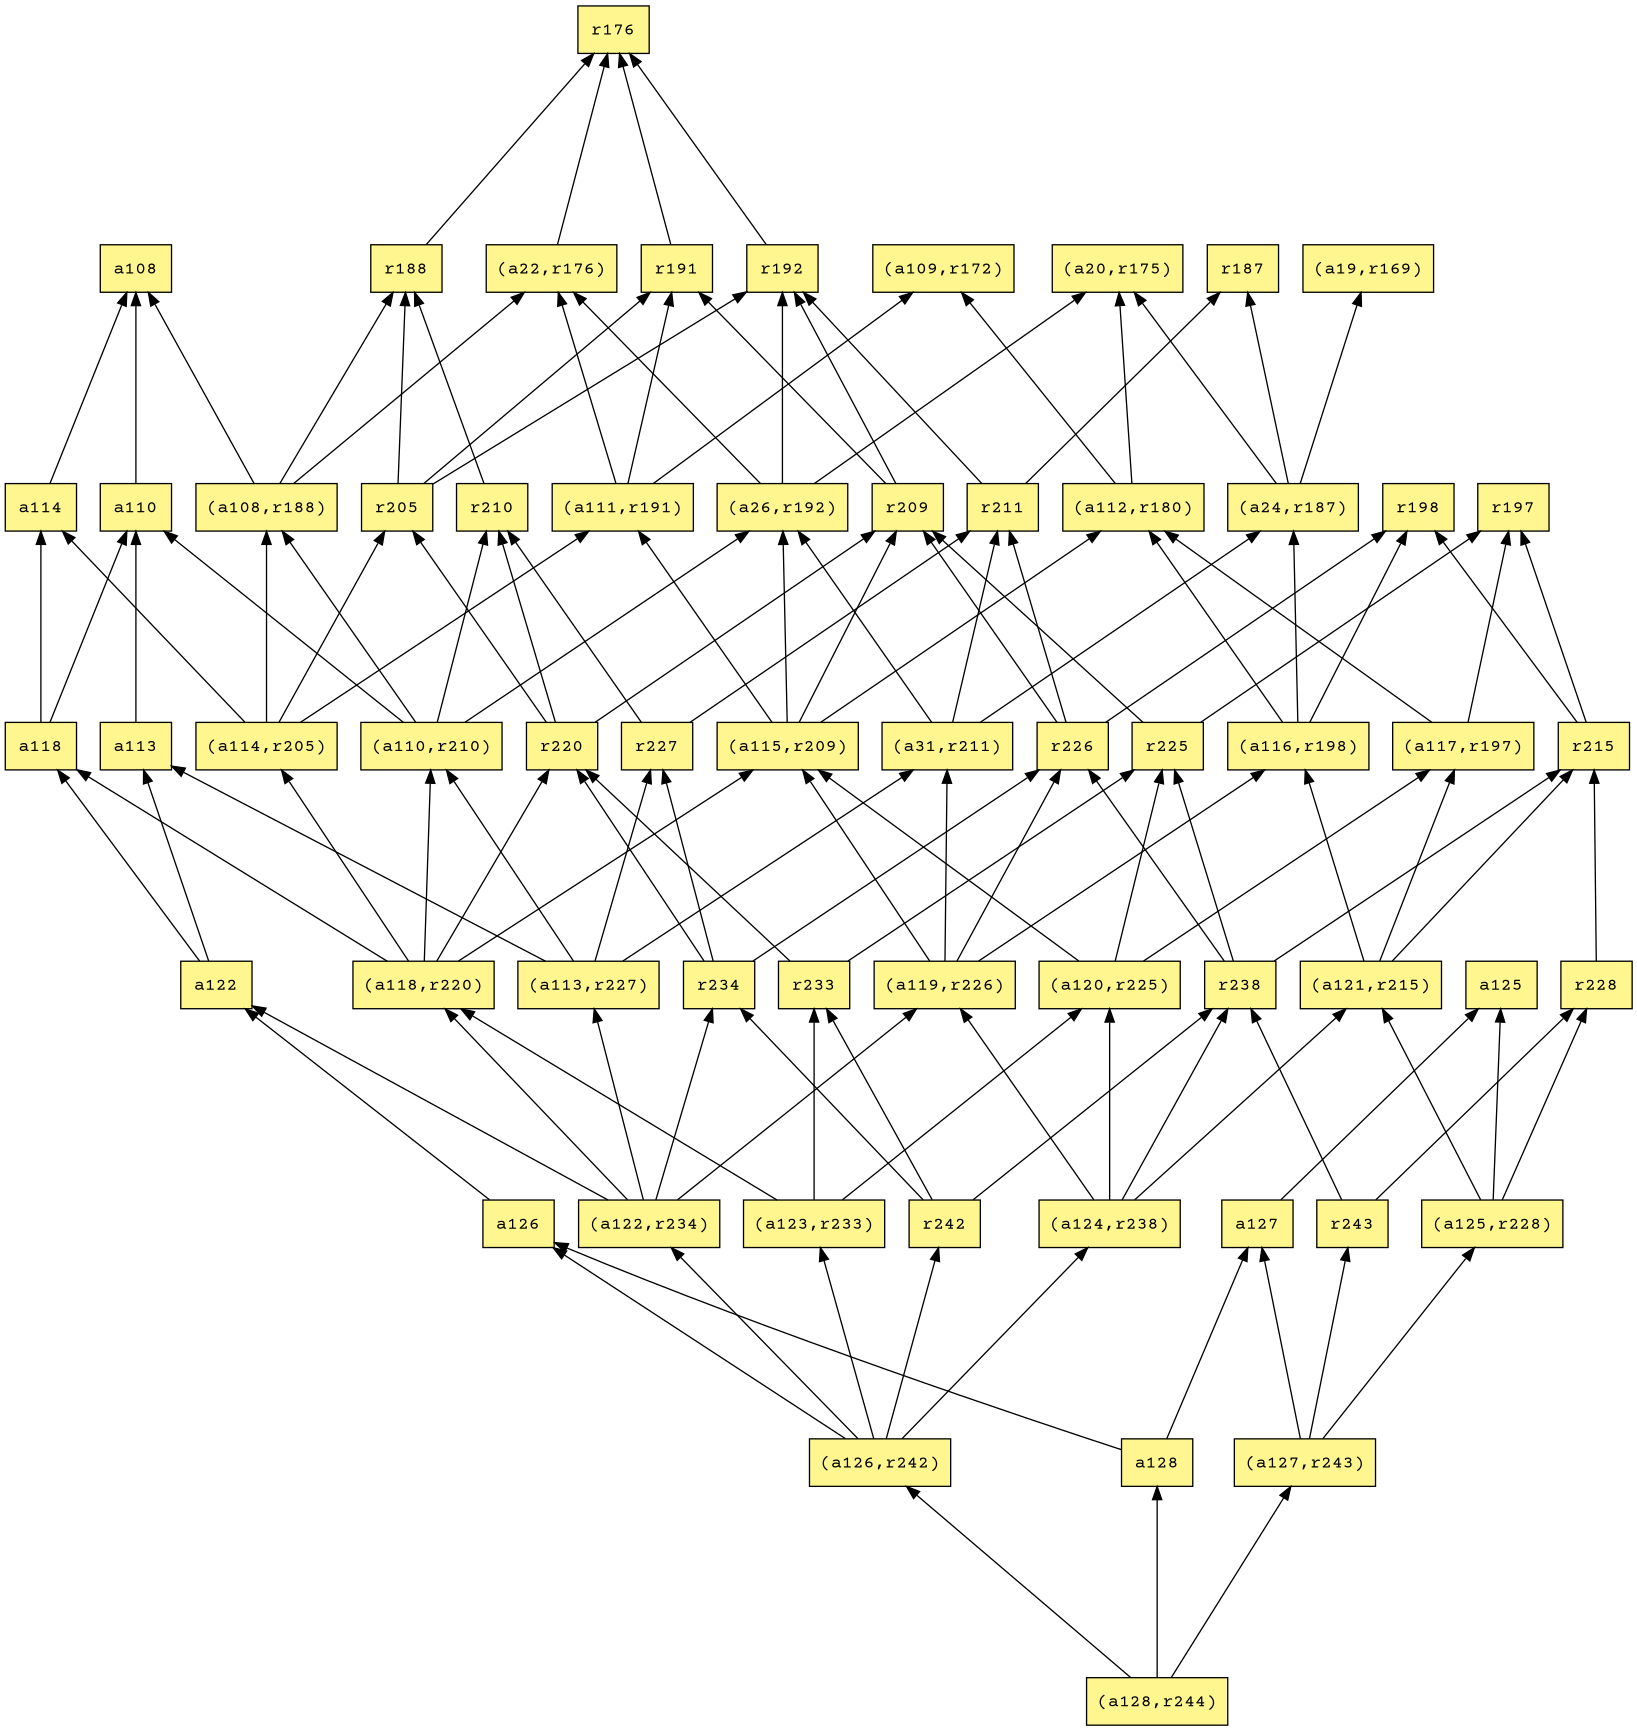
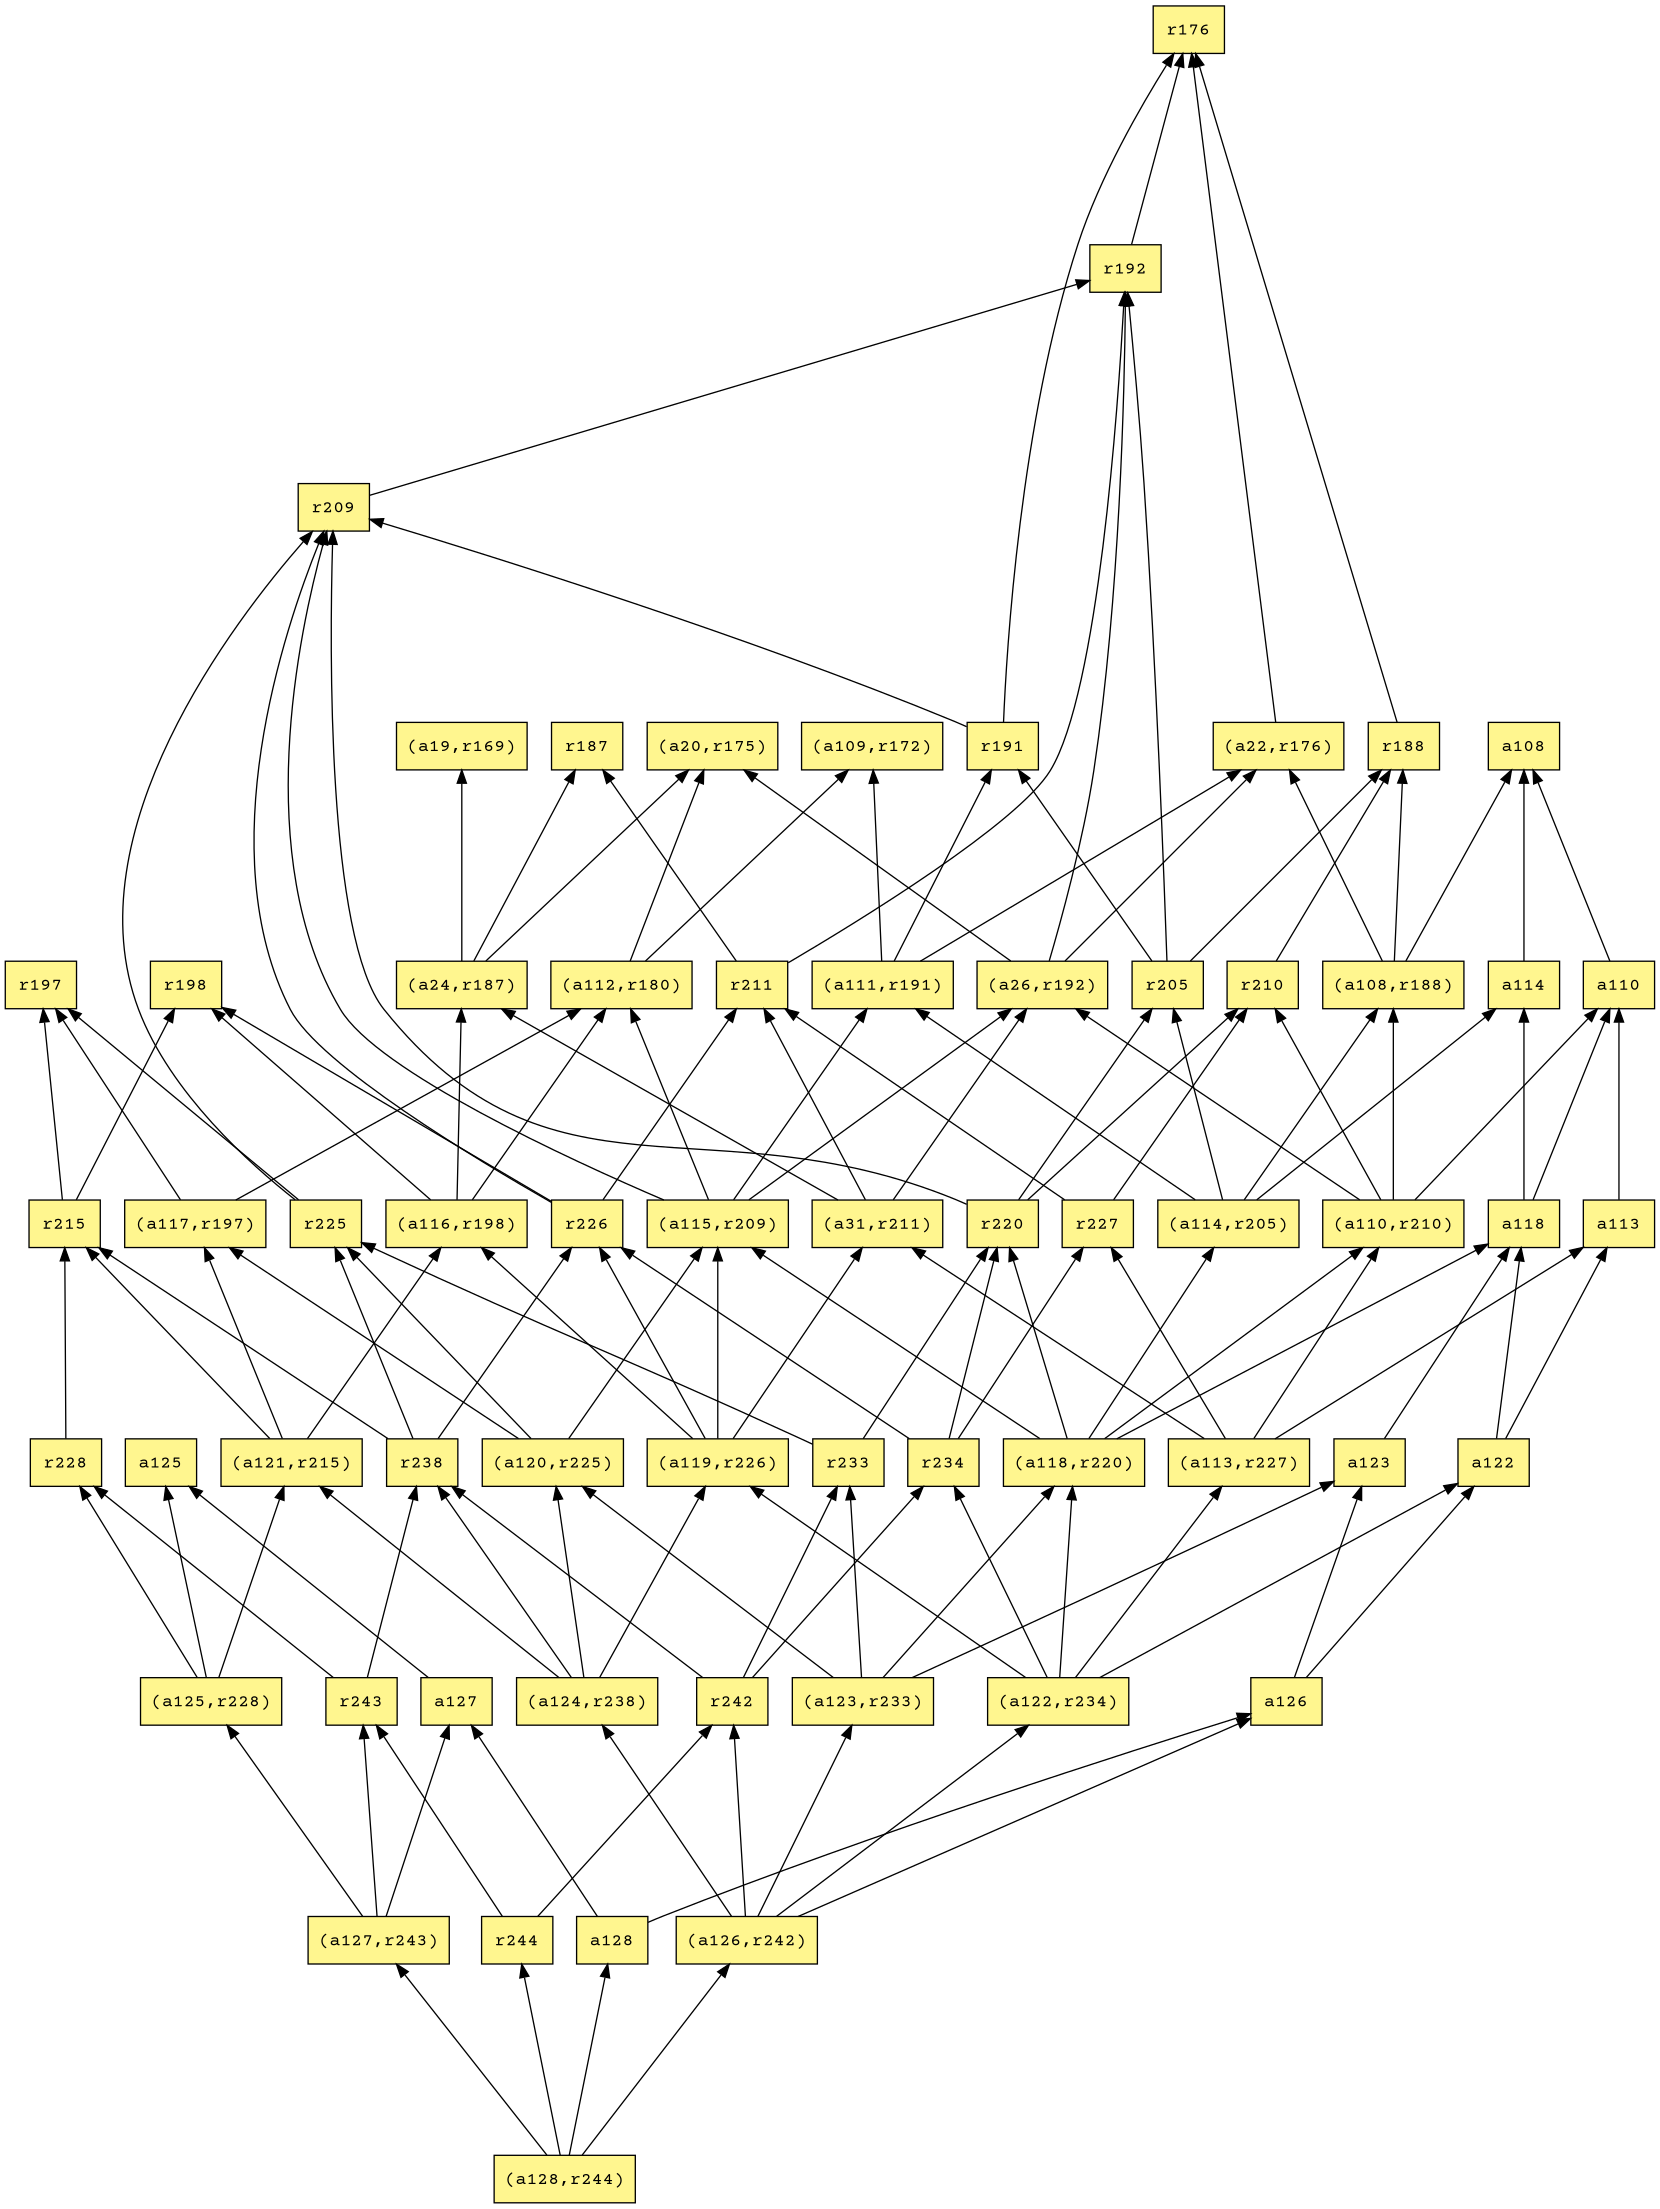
(797, 393) -> (677, 618)
none -> (1370, 1463)
none -> (517, 1940)
